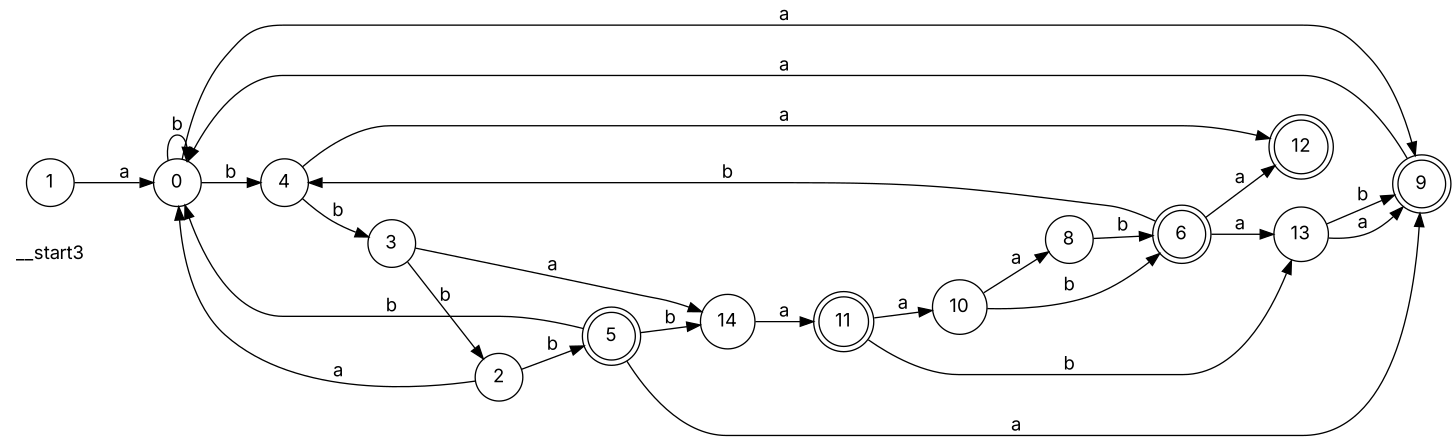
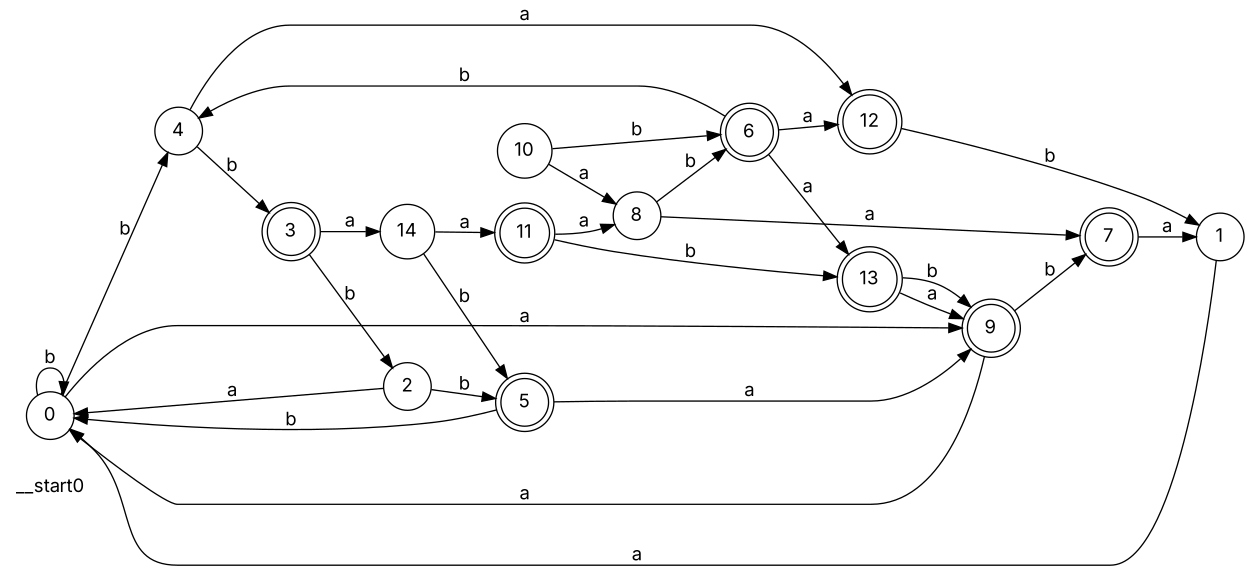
none -> (1047, 166)
(1301, 234) -> (870, 279)
none -> (1109, 237)
(392, 244) -> (291, 232)
(50, 254) -> (50, 487)
(896, 315) -> (579, 233)
(664, 330) -> (462, 311)
